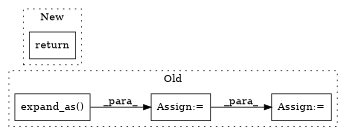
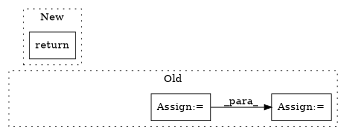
(52, 107) -> none
